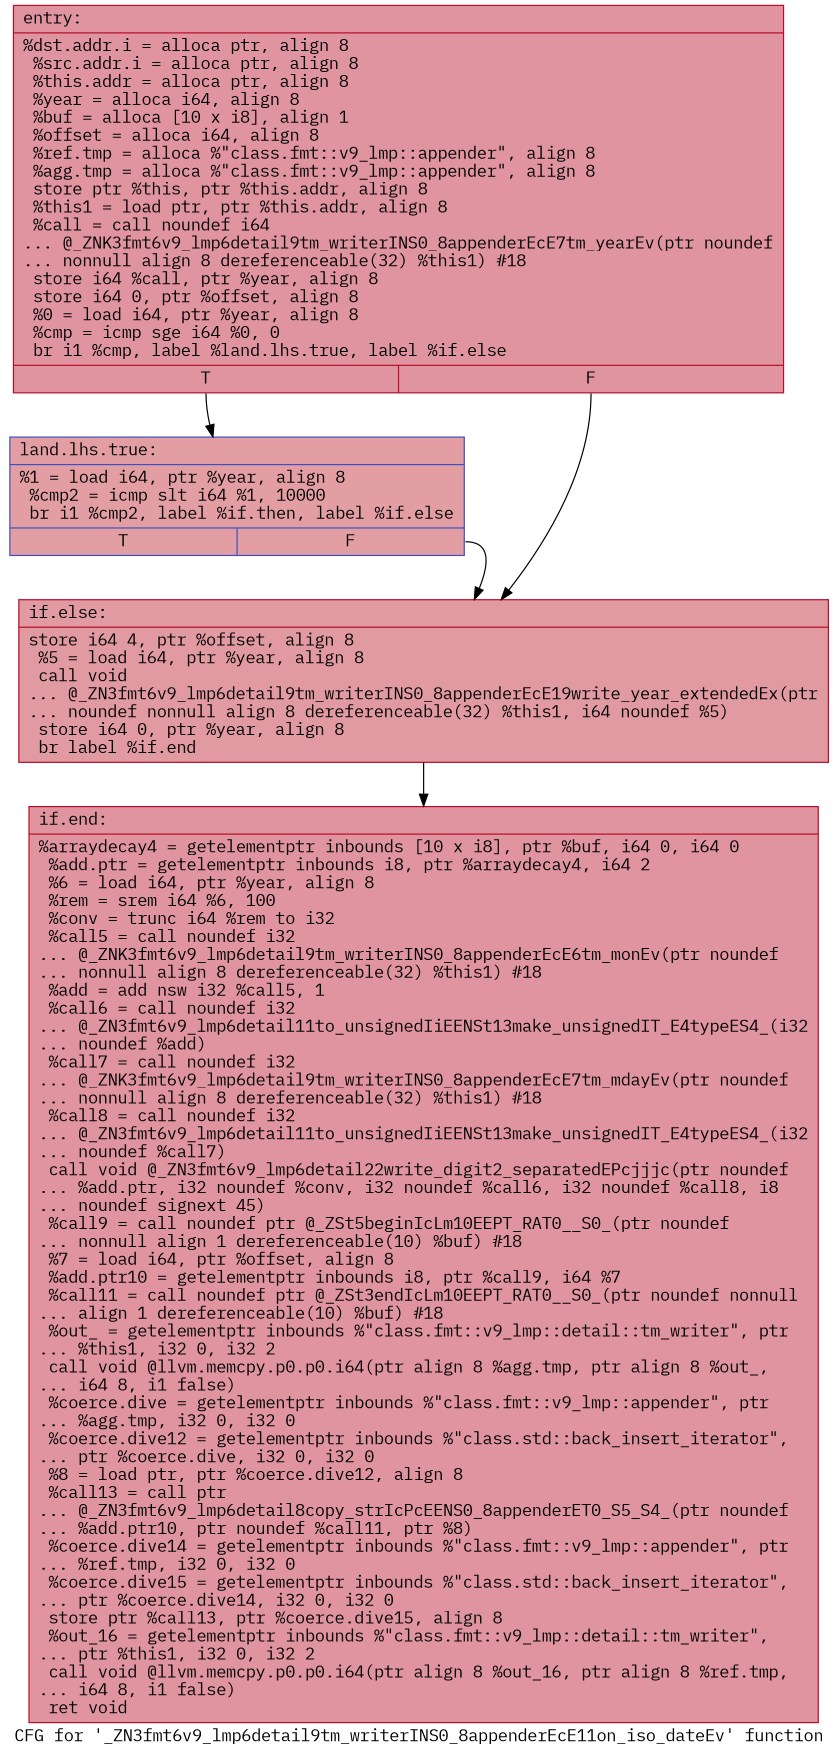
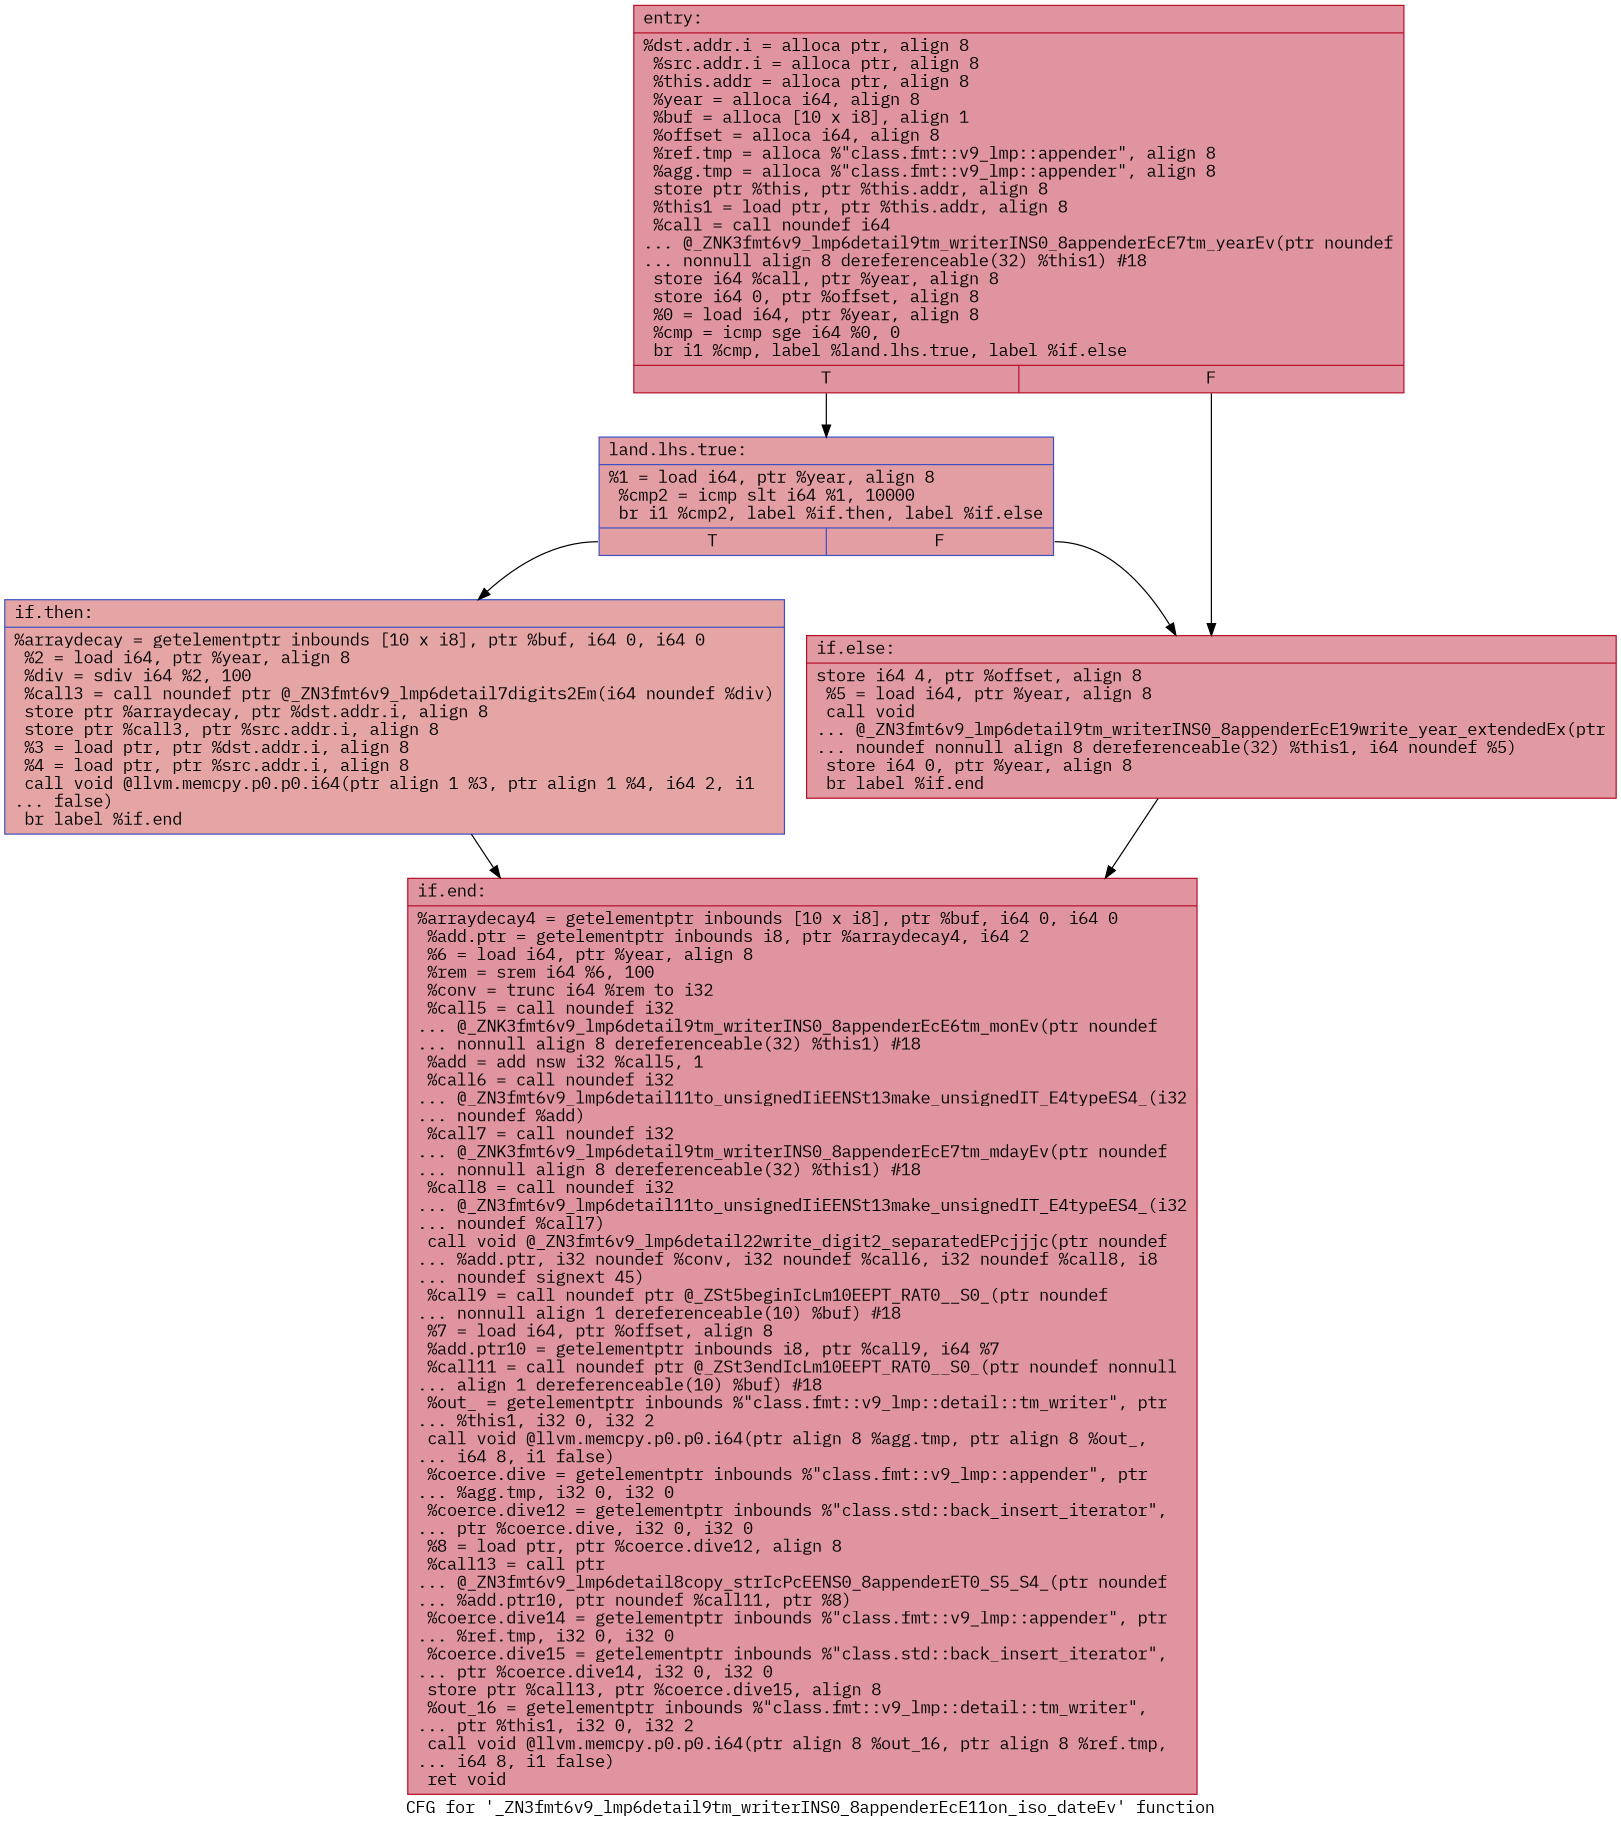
none -> (395, 717)
